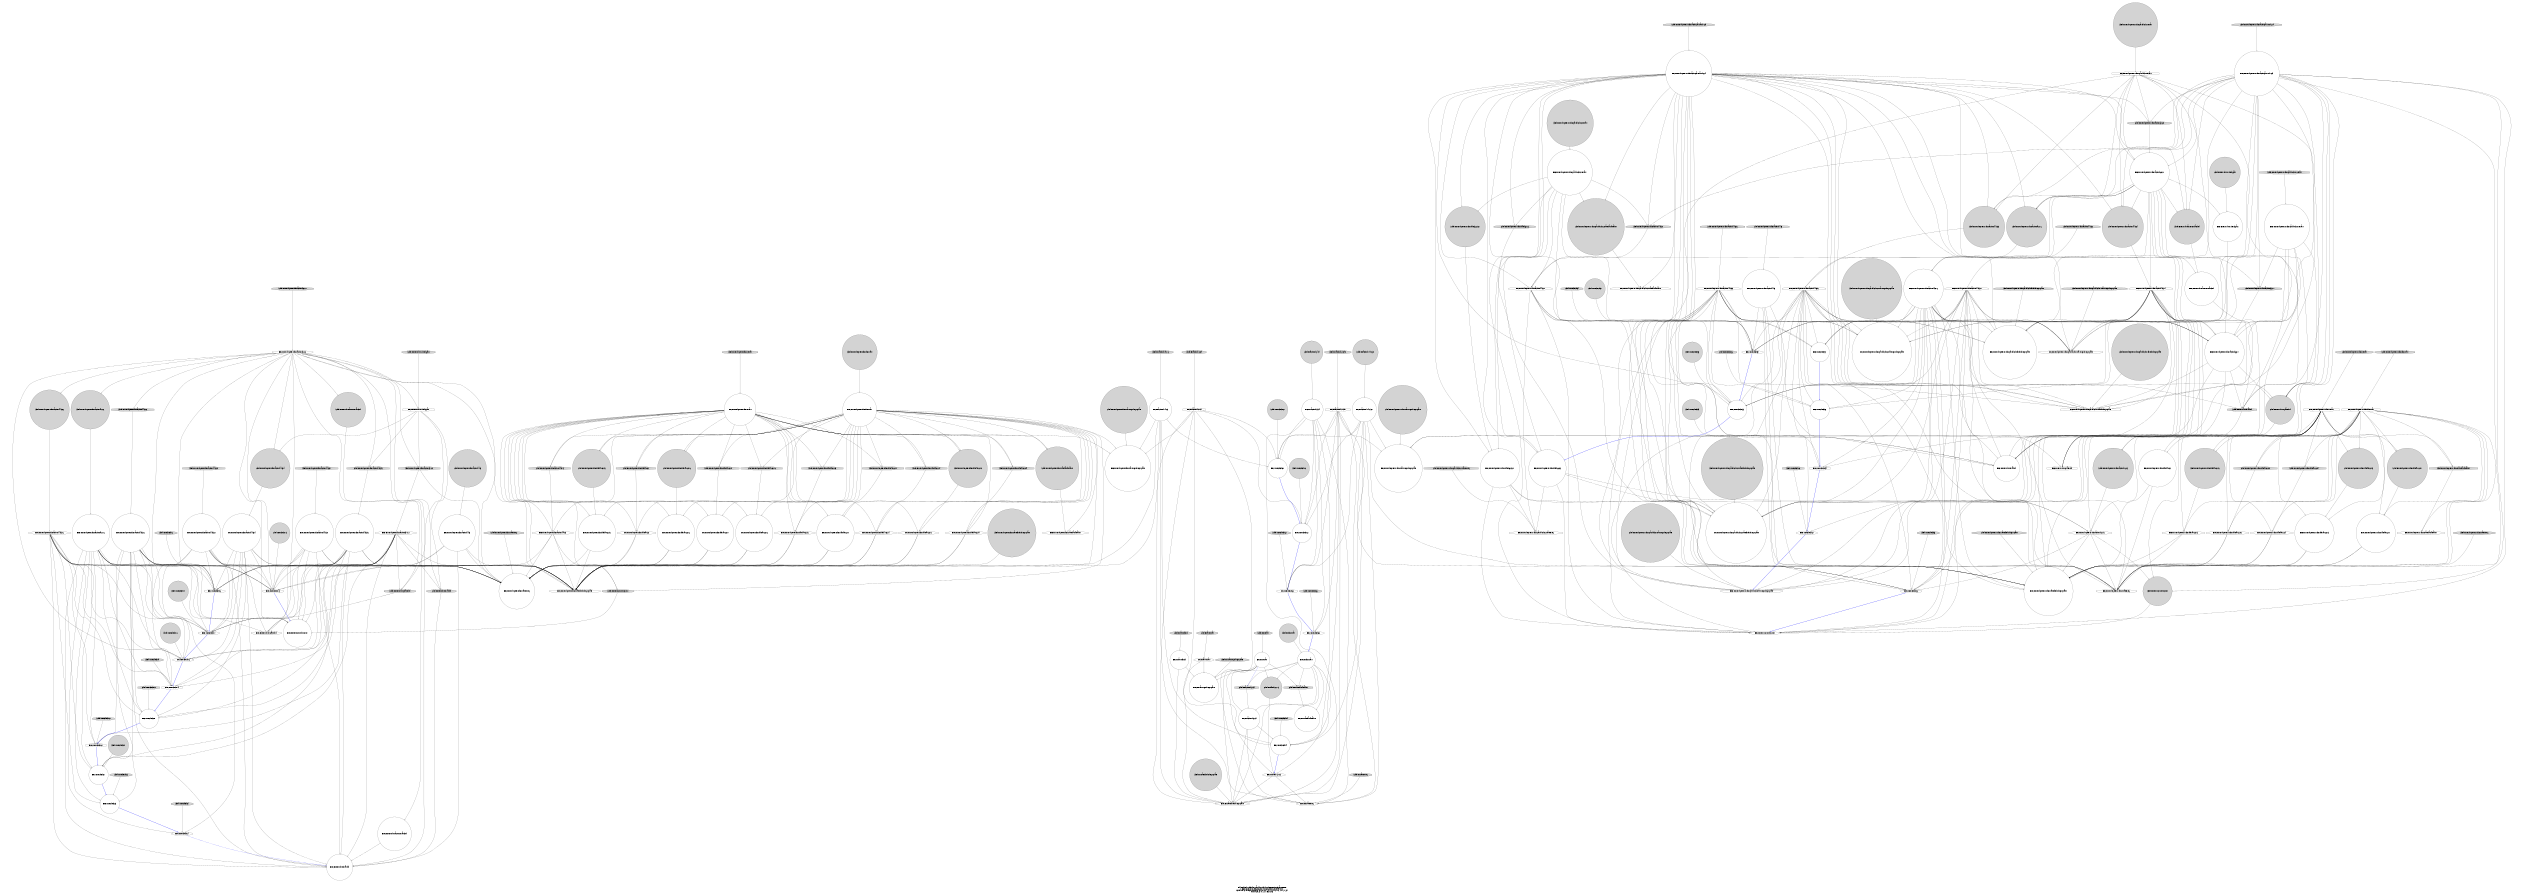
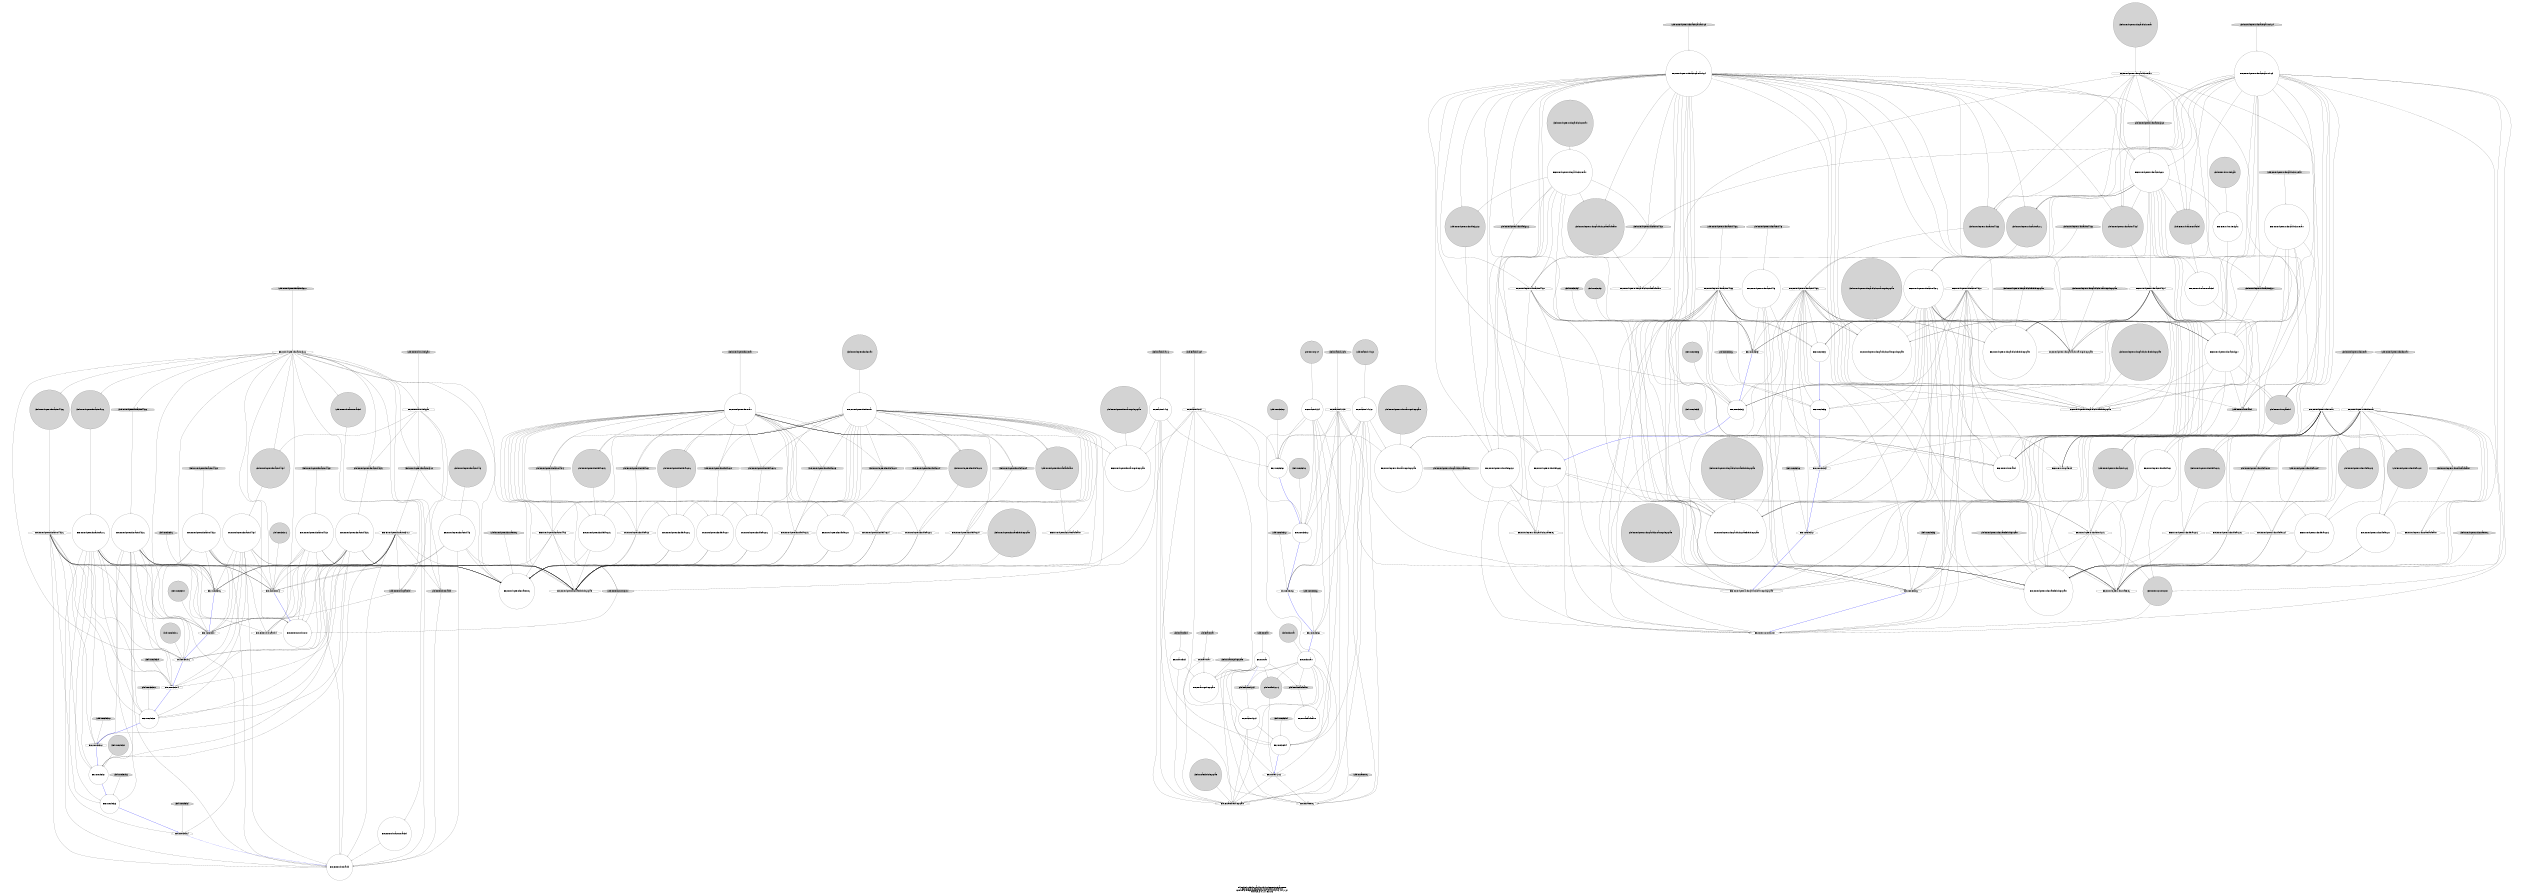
(1312, 352) -> (1312, 352)
